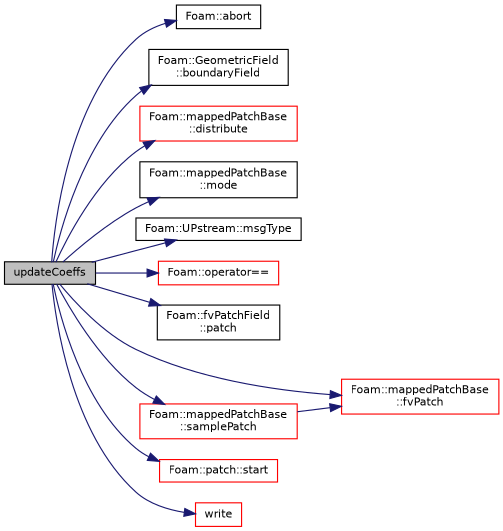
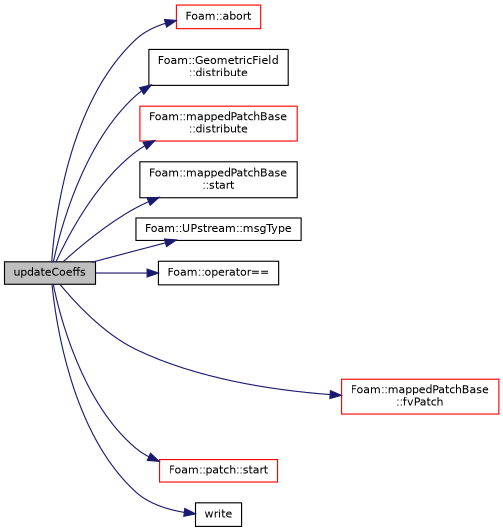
(219, 17) -> (219, 17)
(219, 67) -> (219, 67)
(219, 180) -> (219, 180)
(219, 273) -> (219, 273)
(219, 322) -> none
(219, 421) -> none
(219, 515) -> (219, 515)
